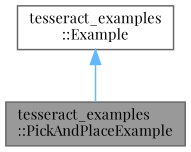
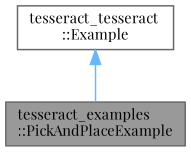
(96, 28) -> (96, 28)
